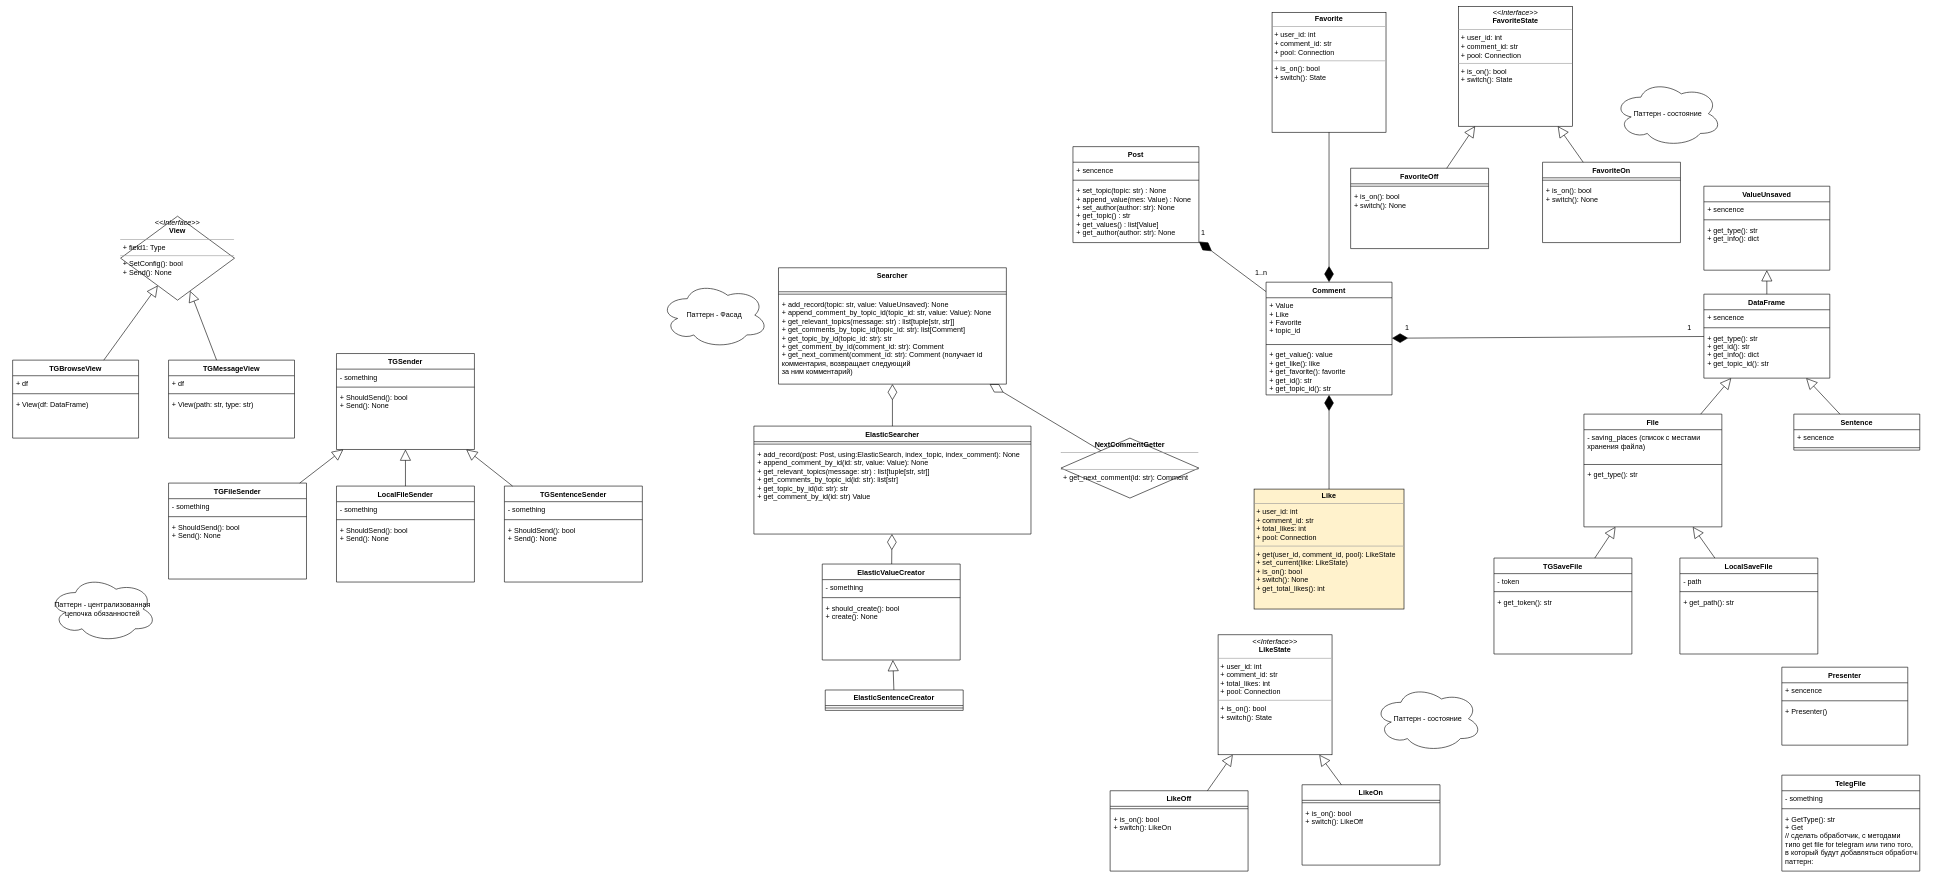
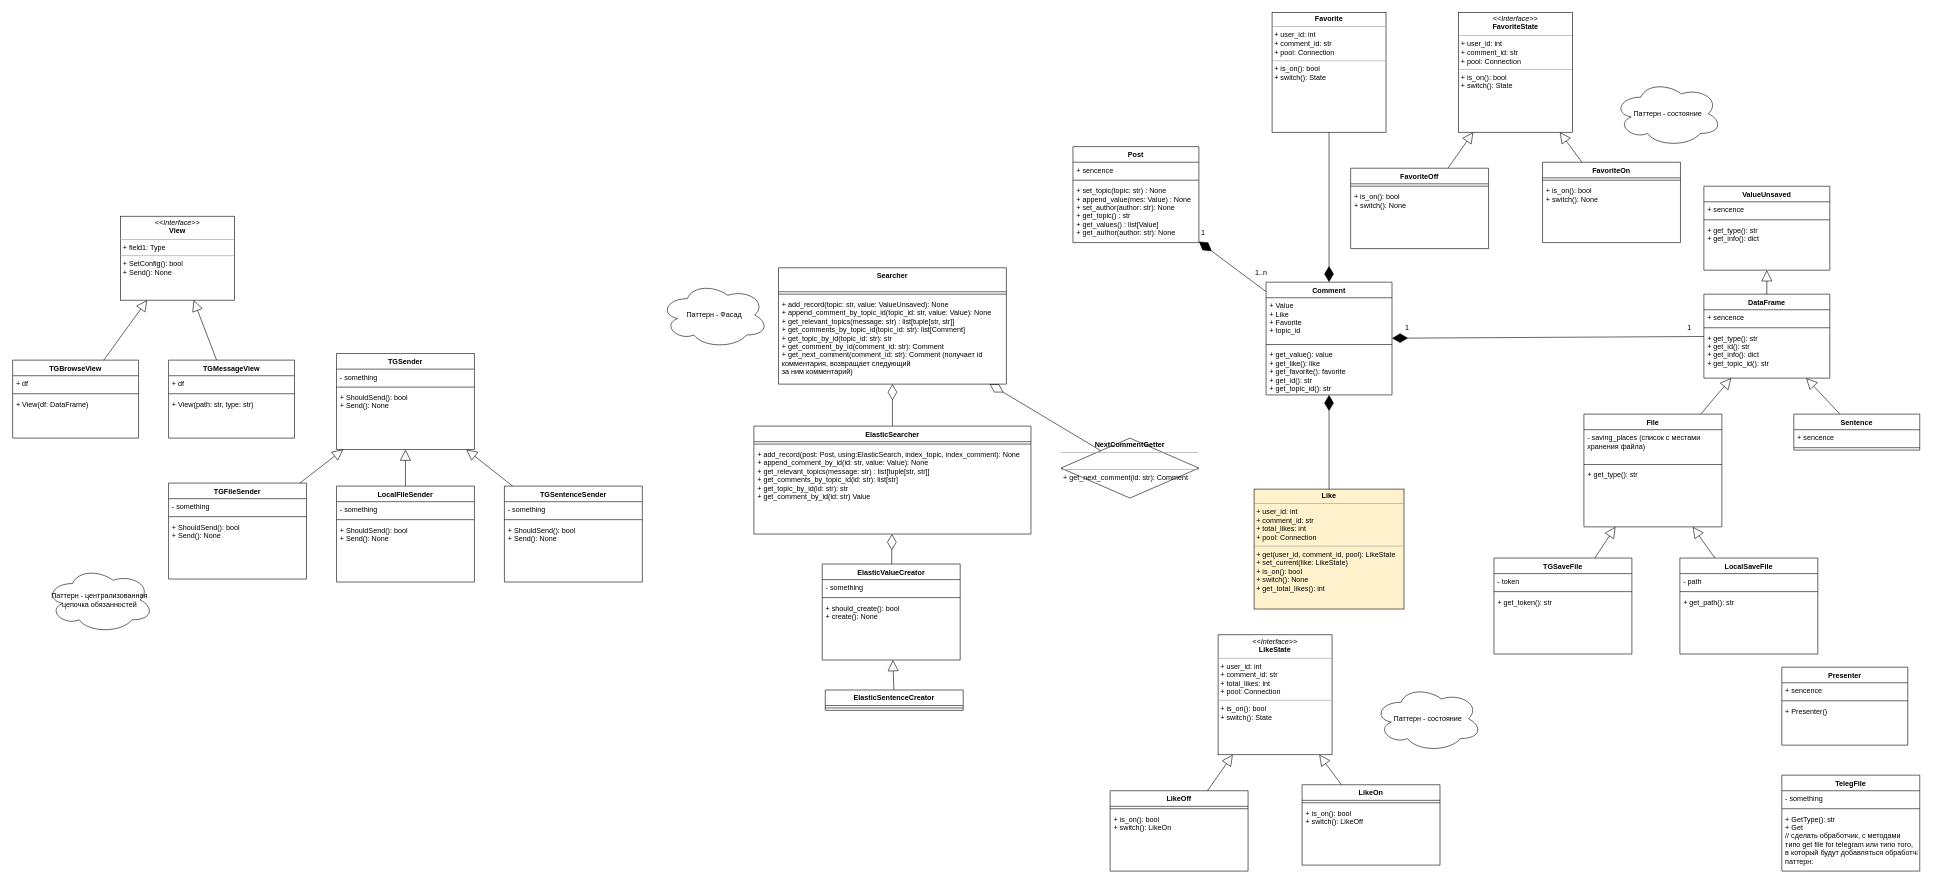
(1516, 66) -> (1516, 72)
(177, 258) -> (177, 258)
(102, 609) -> (99, 600)
